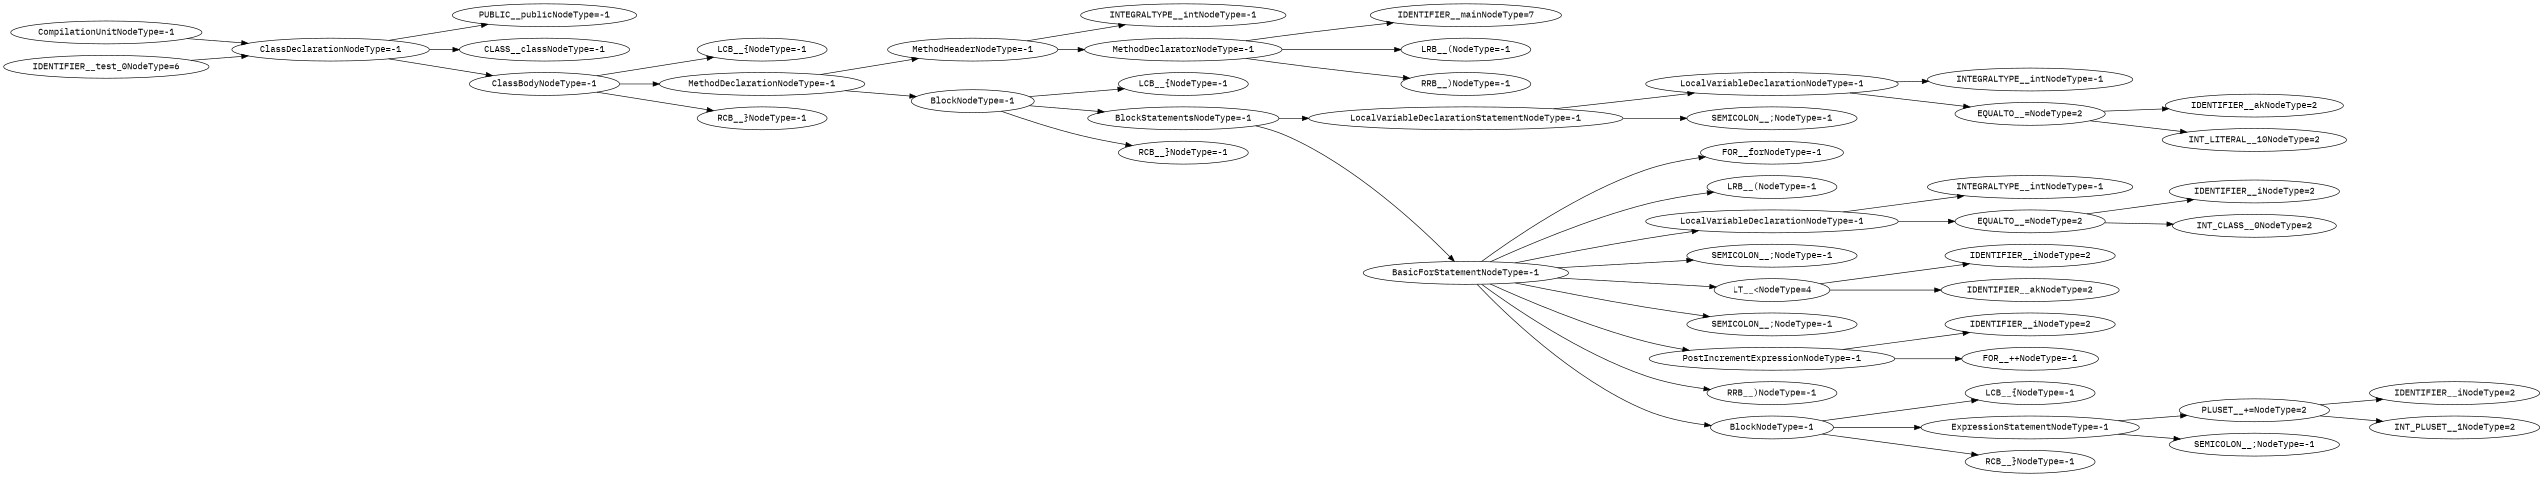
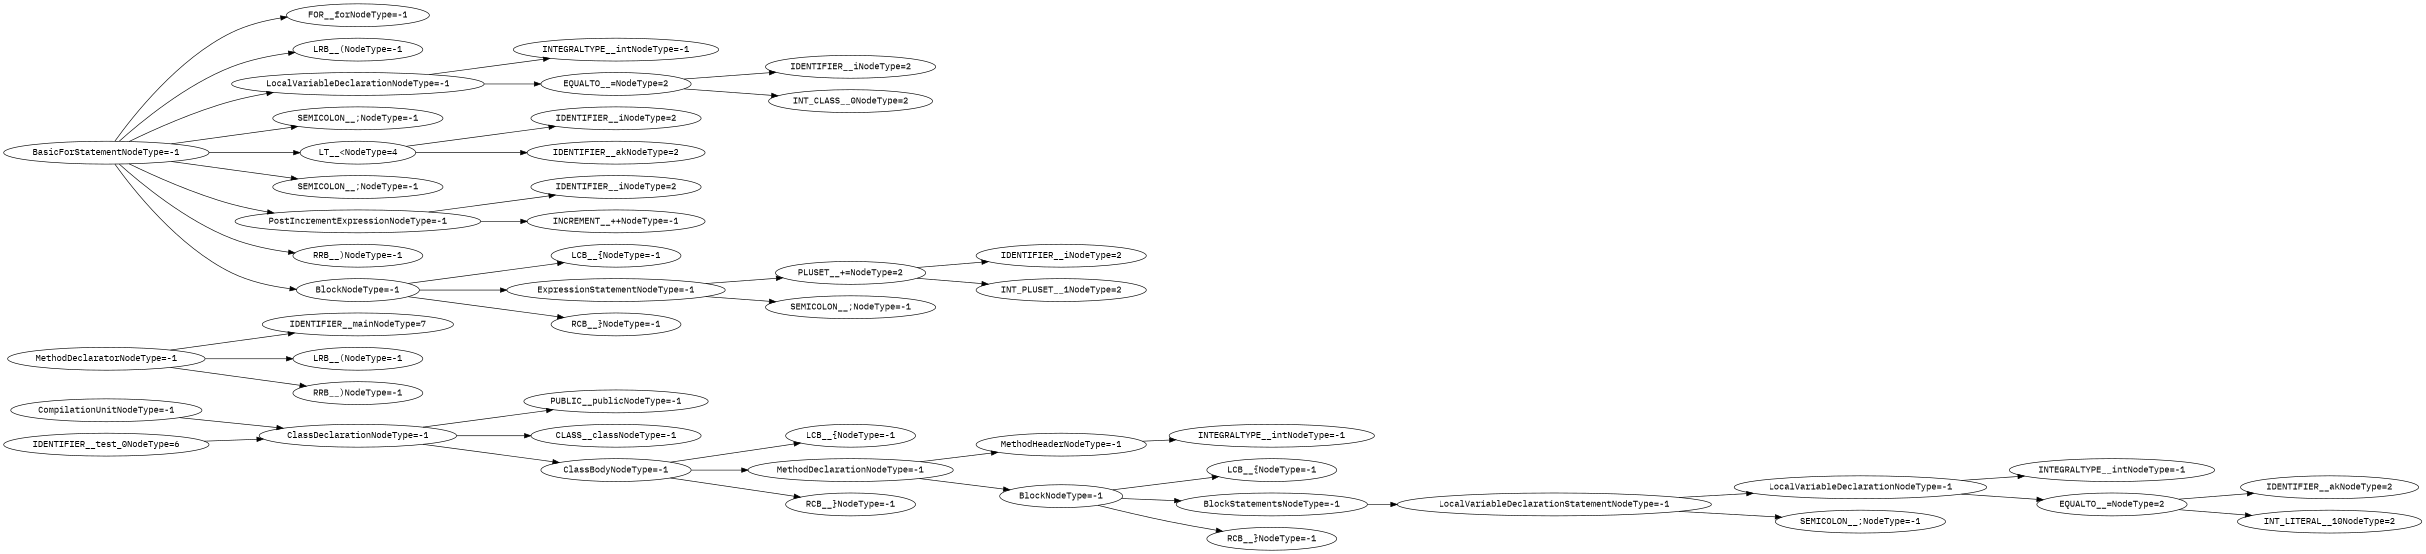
(1068, 50) -> none
(1360, 179) -> none
(2030, 359) -> (616, 221)
